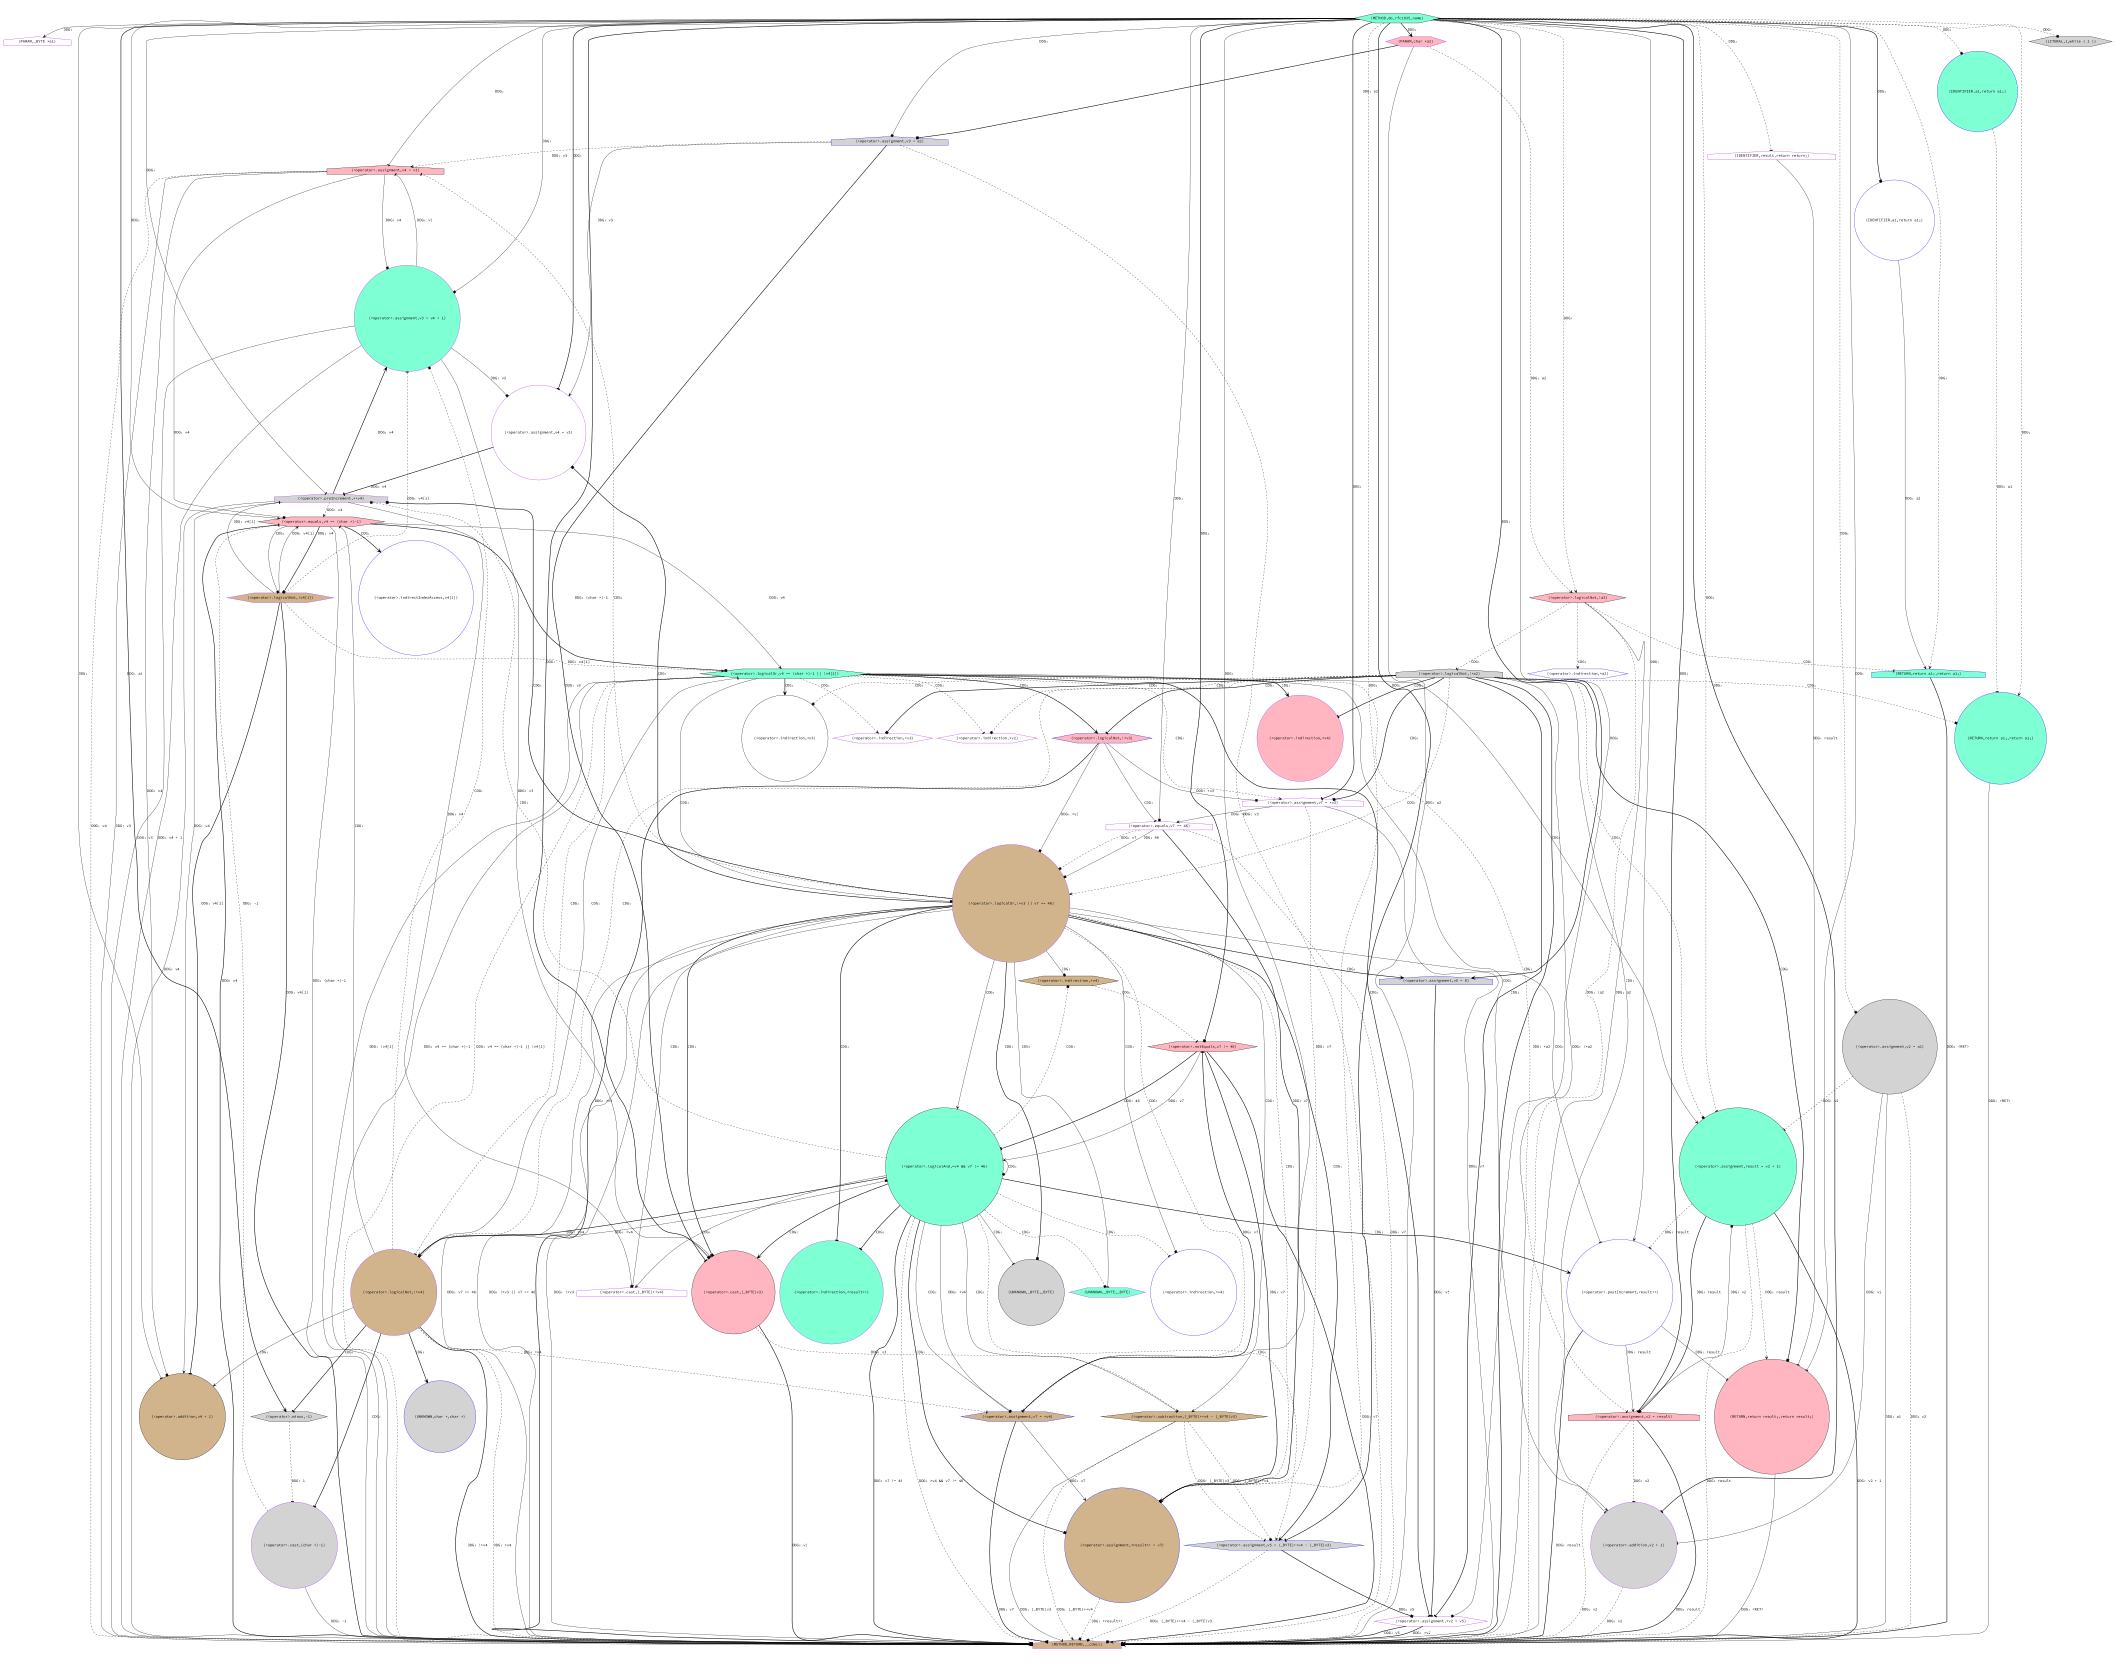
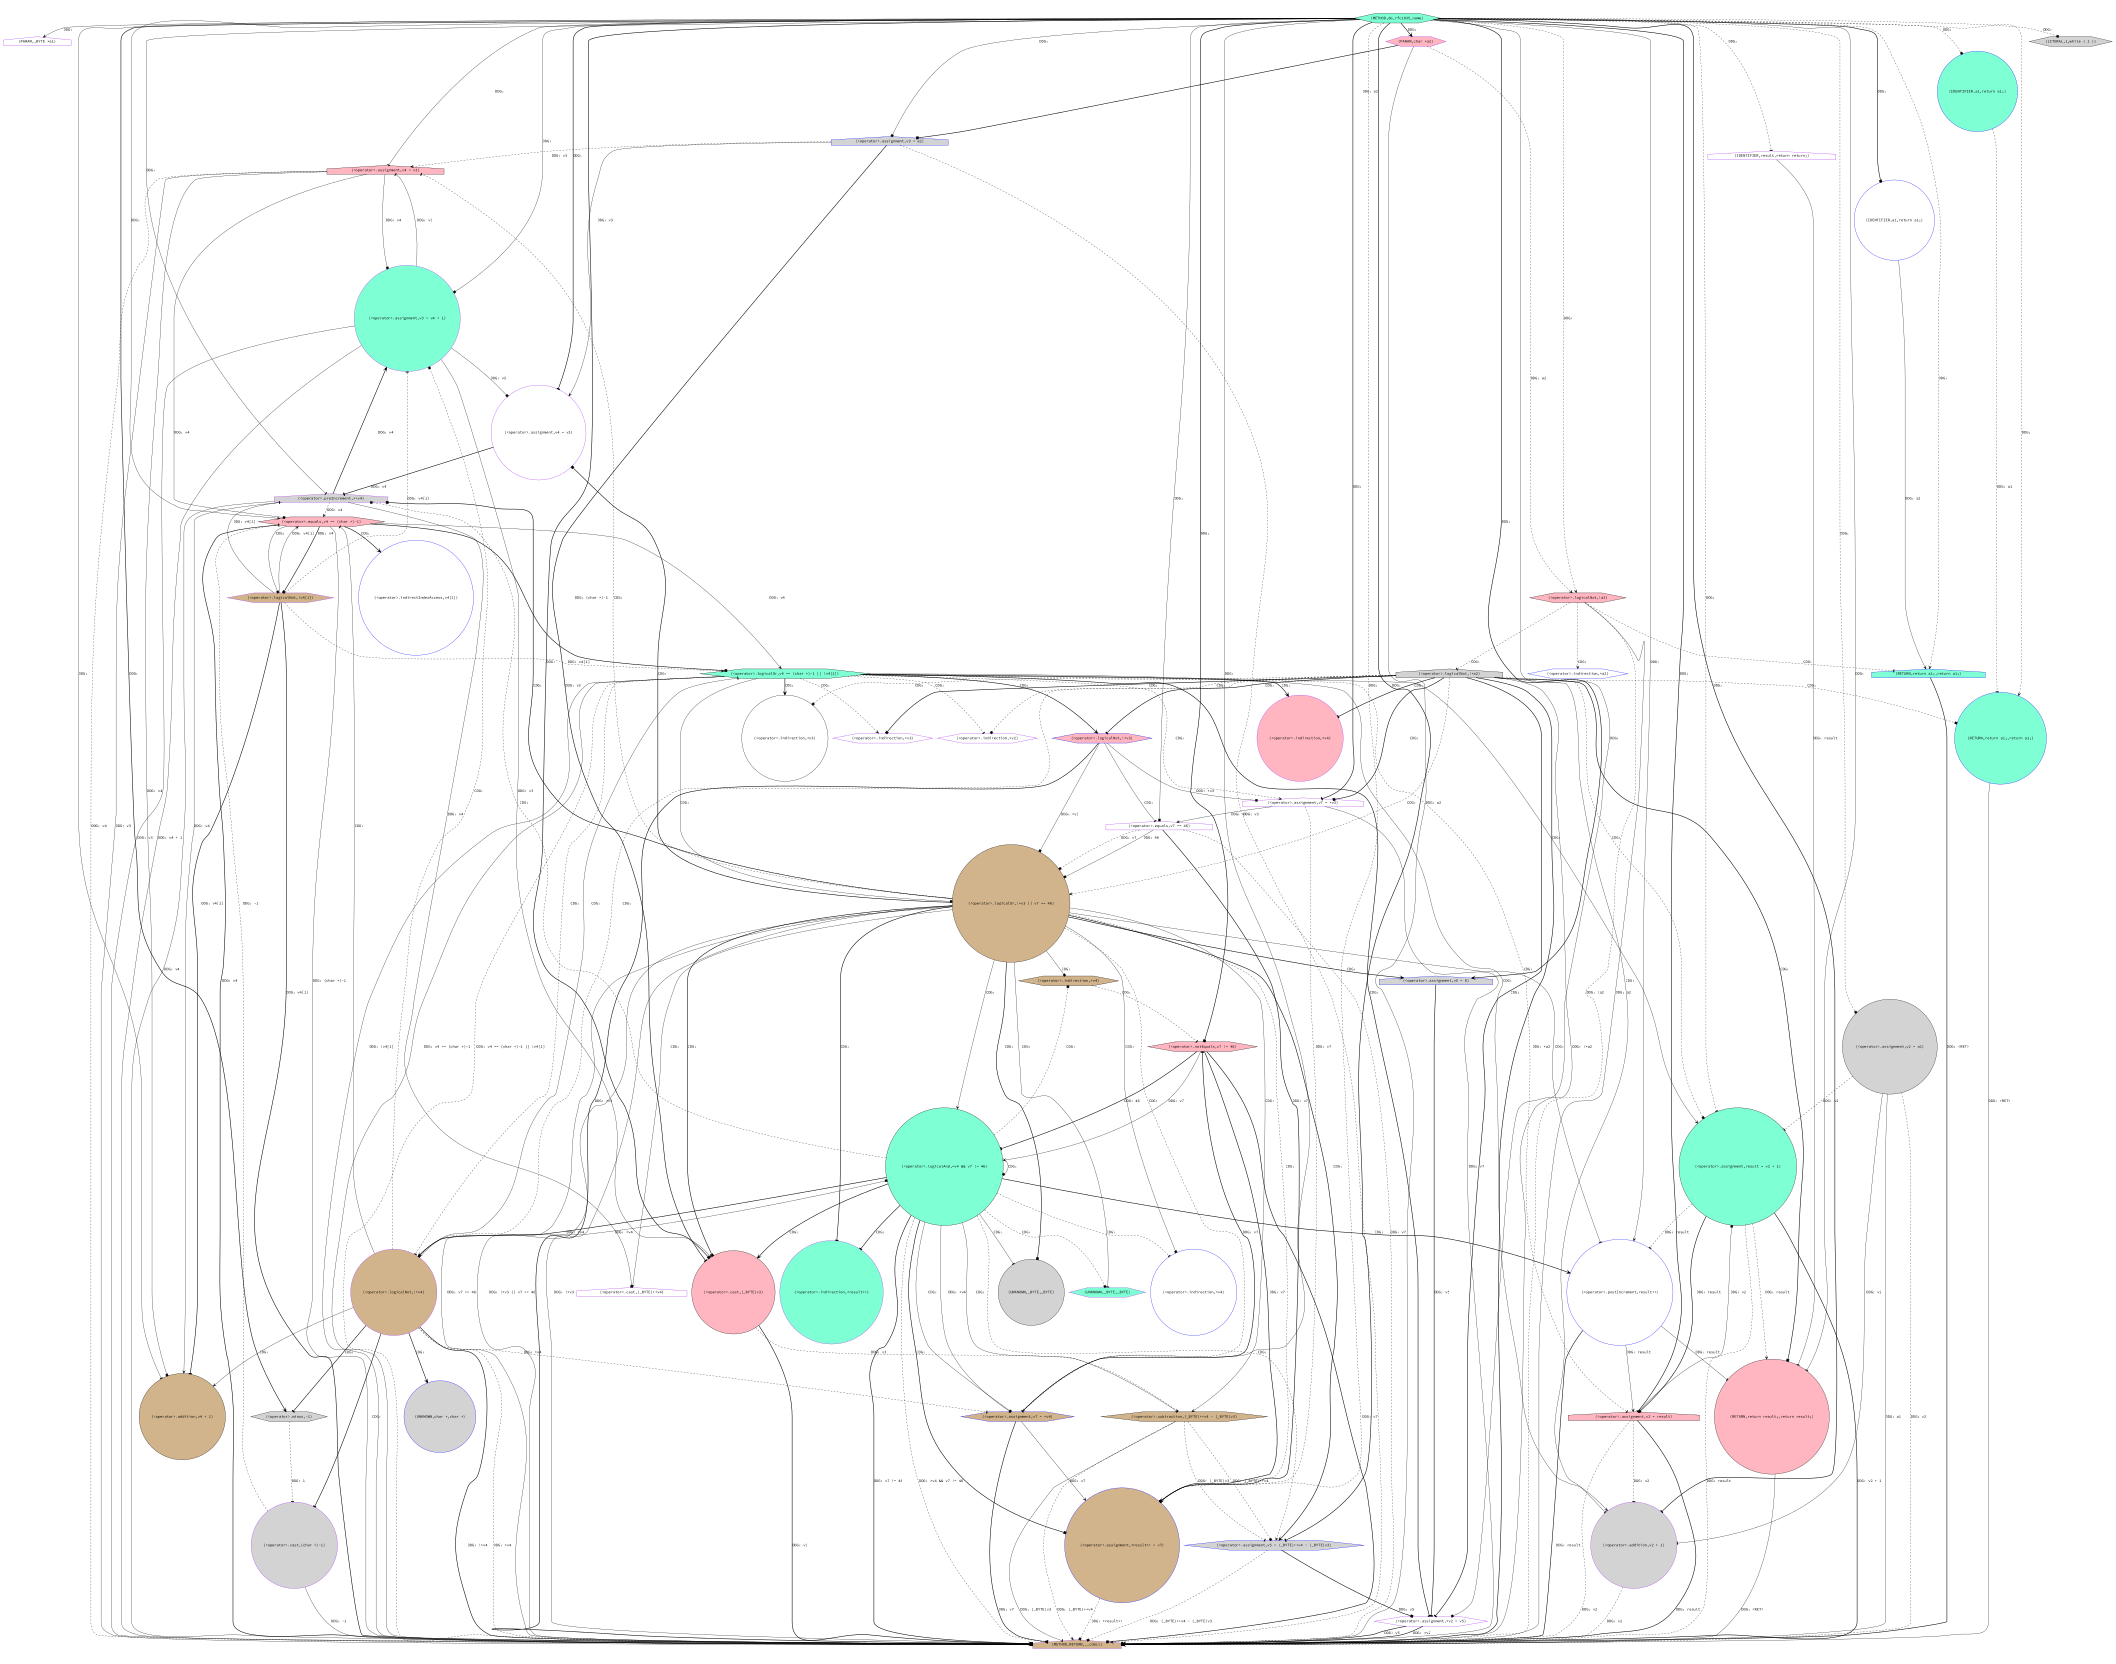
(135, 674) -> (135, 674)
(1011, 903) -> (1011, 903)
(752, 1211) -> none
